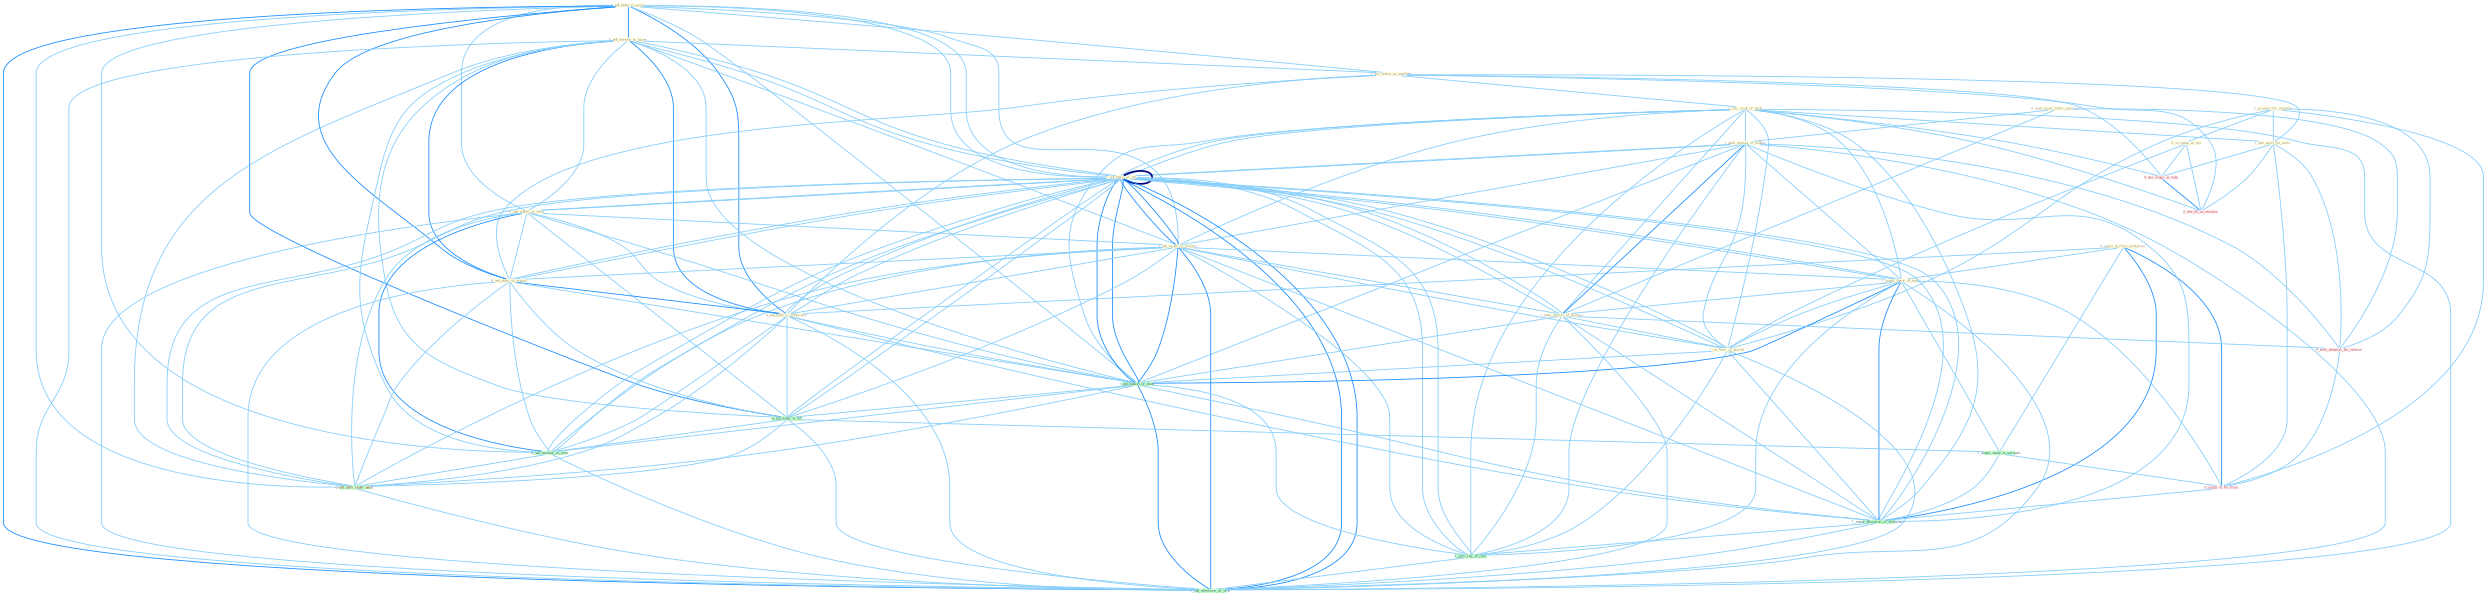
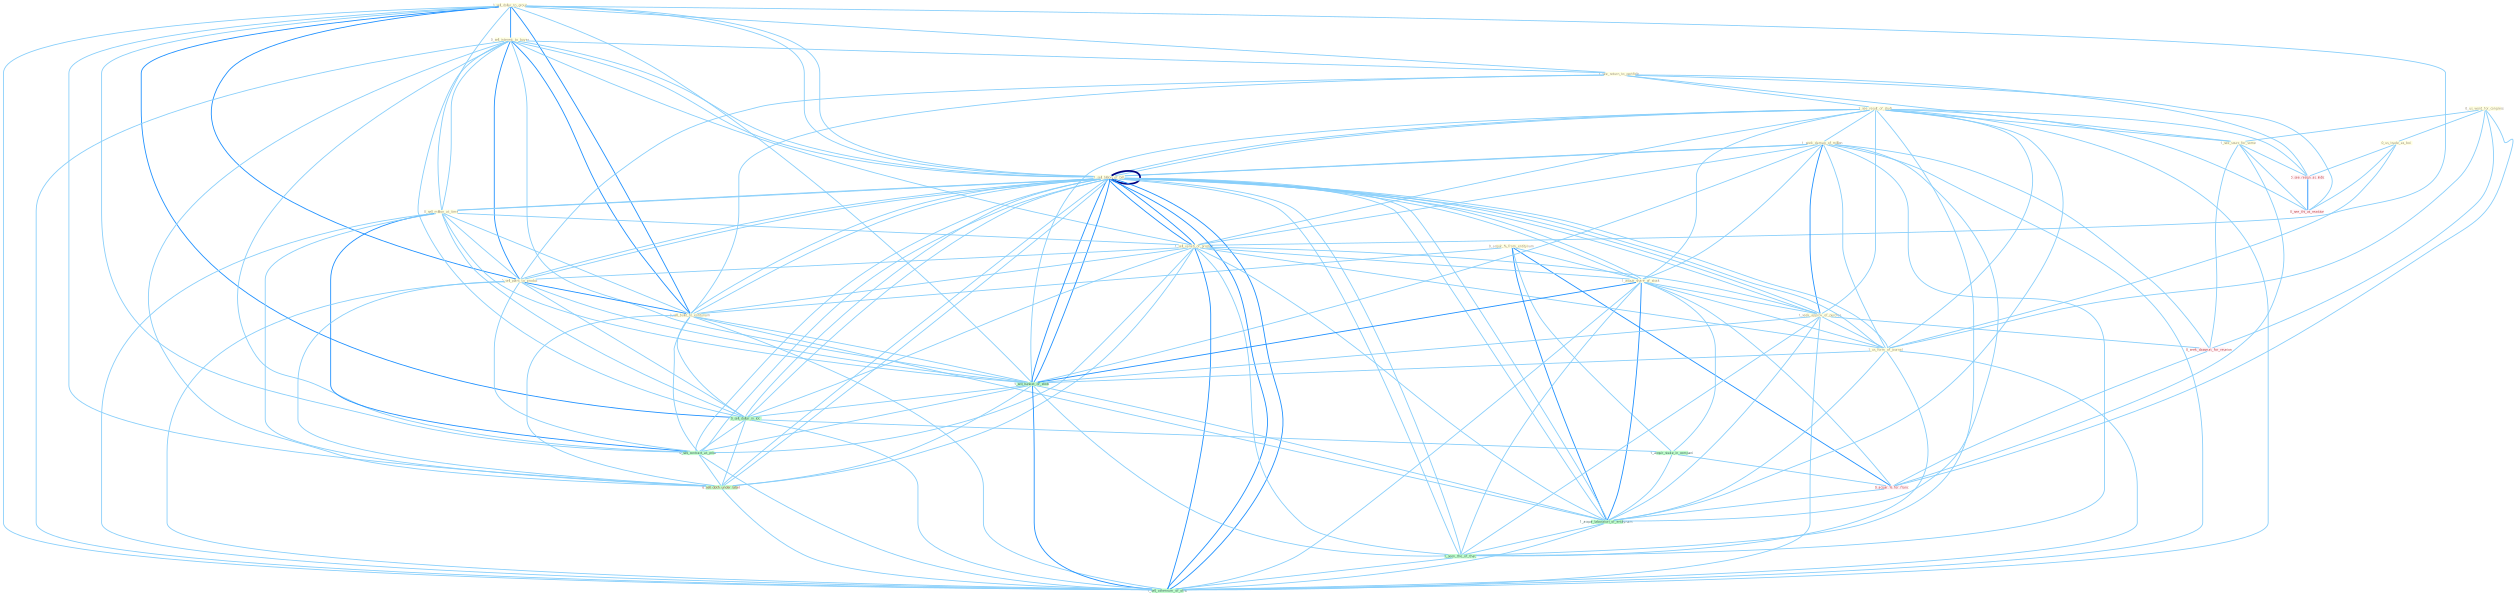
(2056, 108) -> none
(1167, 318) -> none
(62, 545) -> (48, 543)
